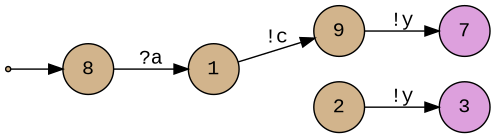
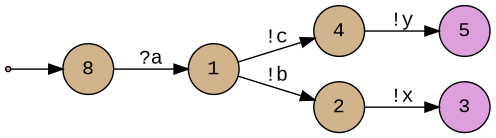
(339, 31) -> (339, 31)
(465, 31) -> (465, 31)
none -> (270, 86)
(402, 97) -> (402, 97)
